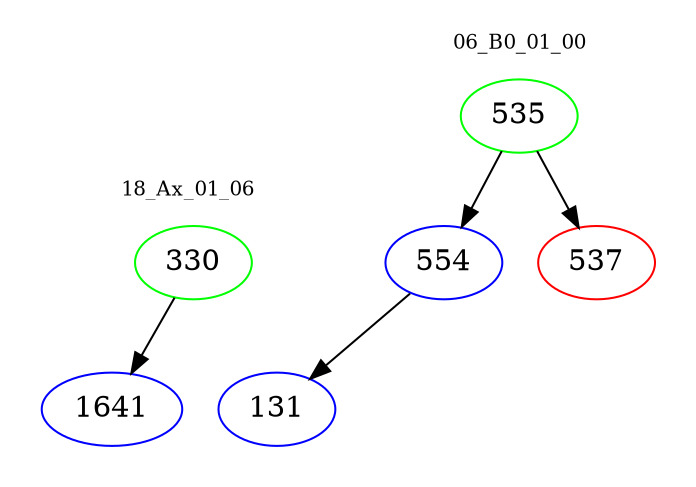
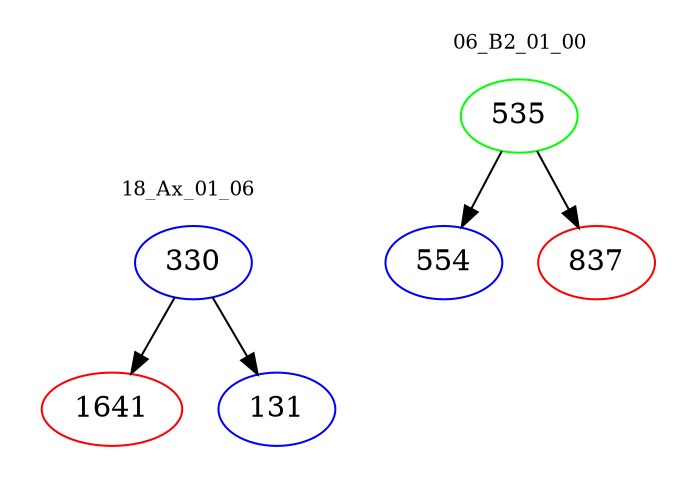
(520, 44) -> (520, 44)
(193, 263) -> (193, 263)
(597, 263) -> (597, 263)
(368, 329) -> (230, 327)
(112, 409) -> (112, 409)
